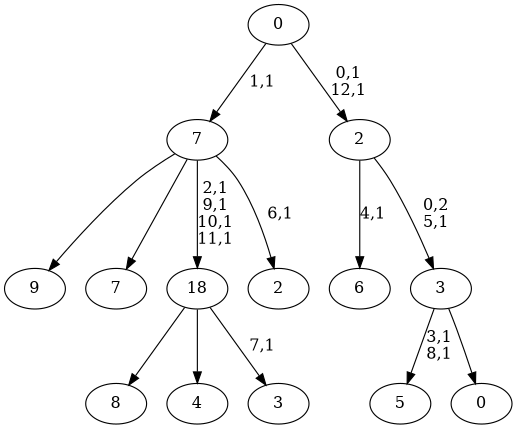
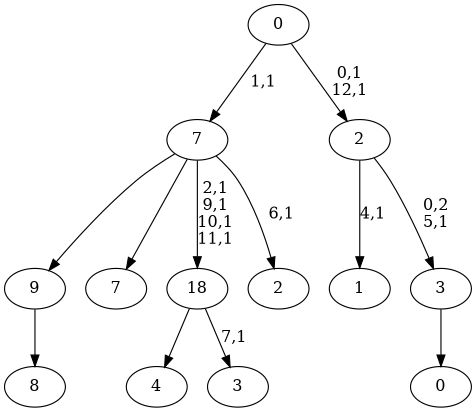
(360, 289) -> (360, 289)
(160, 342) -> (35, 332)
(400, 404) -> none
